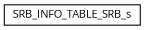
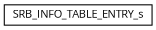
(72, 15) -> (78, 15)
